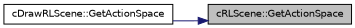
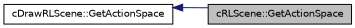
(185, 21) -> (195, 8)
